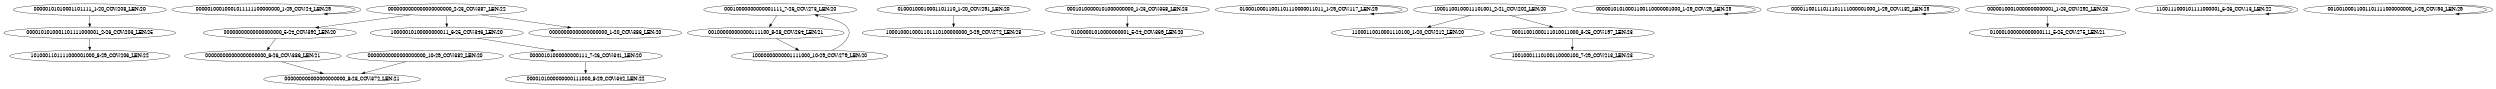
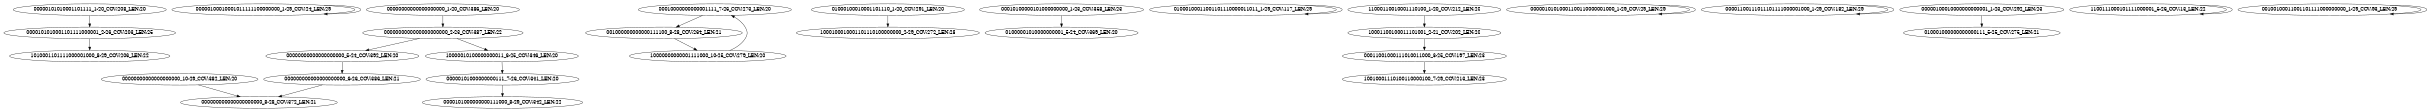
(525, 21) -> (443, 20)
(1451, 21) -> (1424, 20)
(810, 56) -> (708, 56)
